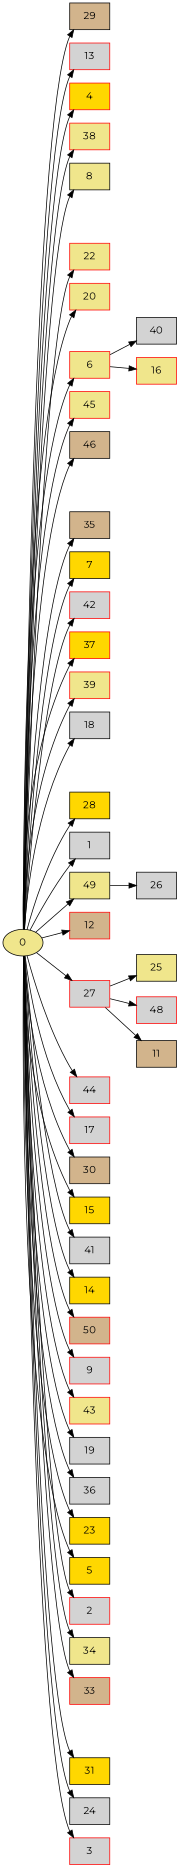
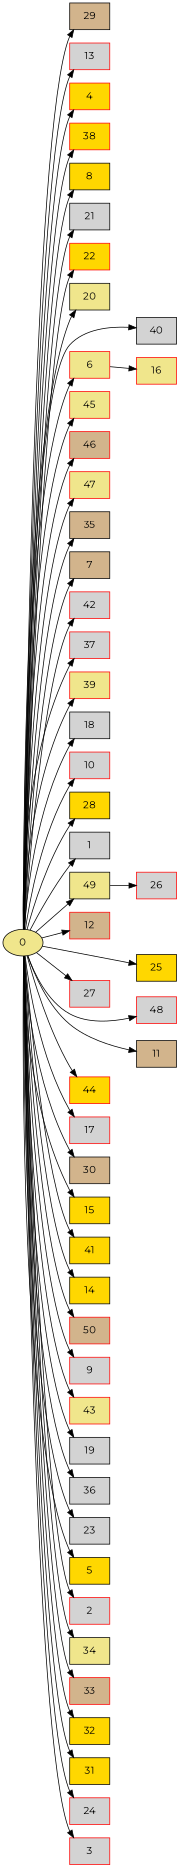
(90, 136) -> (90, 136)
(90, 177) -> (90, 177)
none -> (90, 217)
(90, 257) -> (90, 257)
(90, 297) -> (90, 297)
(120, 349) -> (33, 603)
(90, 445) -> (90, 445)
none -> (90, 485)
(90, 565) -> (90, 565)
(90, 645) -> (90, 645)
none -> (90, 765)
(156, 886) -> (156, 886)
(156, 968) -> (156, 968)
(120, 982) -> (86, 954)
(120, 1001) -> (65, 1010)
(121, 1021) -> (64, 1019)
(90, 1090) -> (90, 1090)
(90, 1250) -> (90, 1250)
(90, 1531) -> (90, 1531)
none -> (90, 1731)
(90, 1811) -> (90, 1811)
